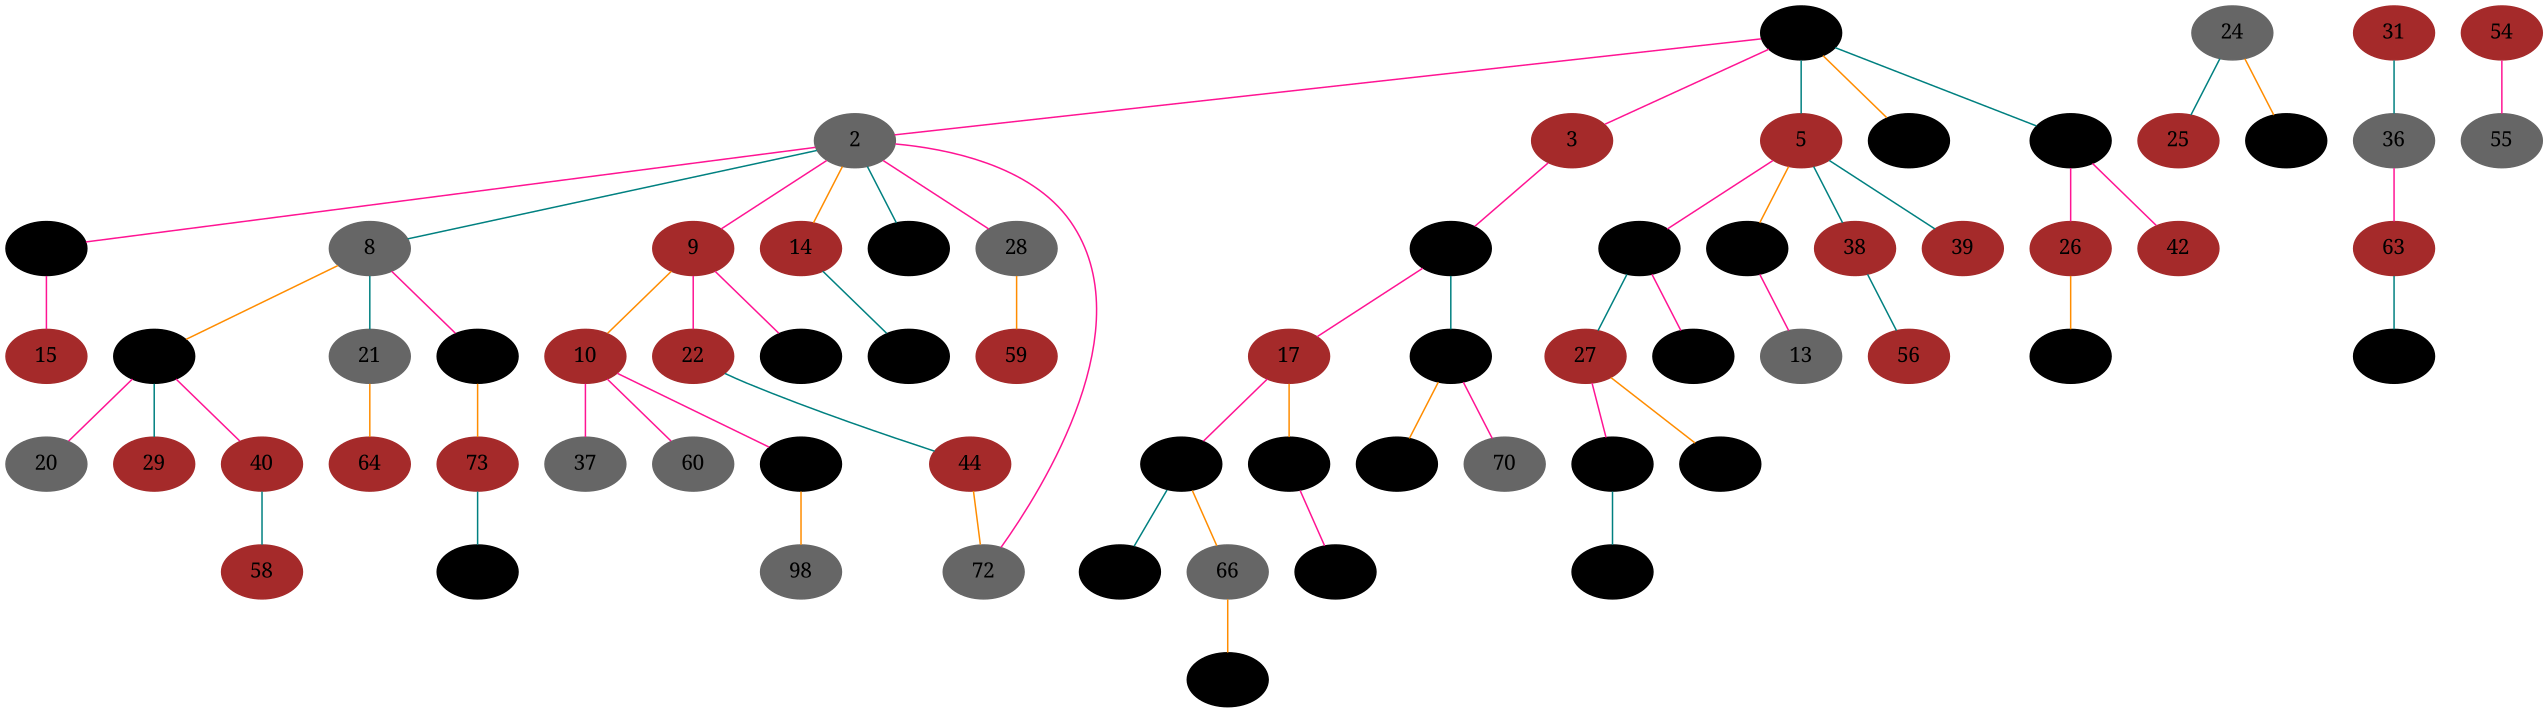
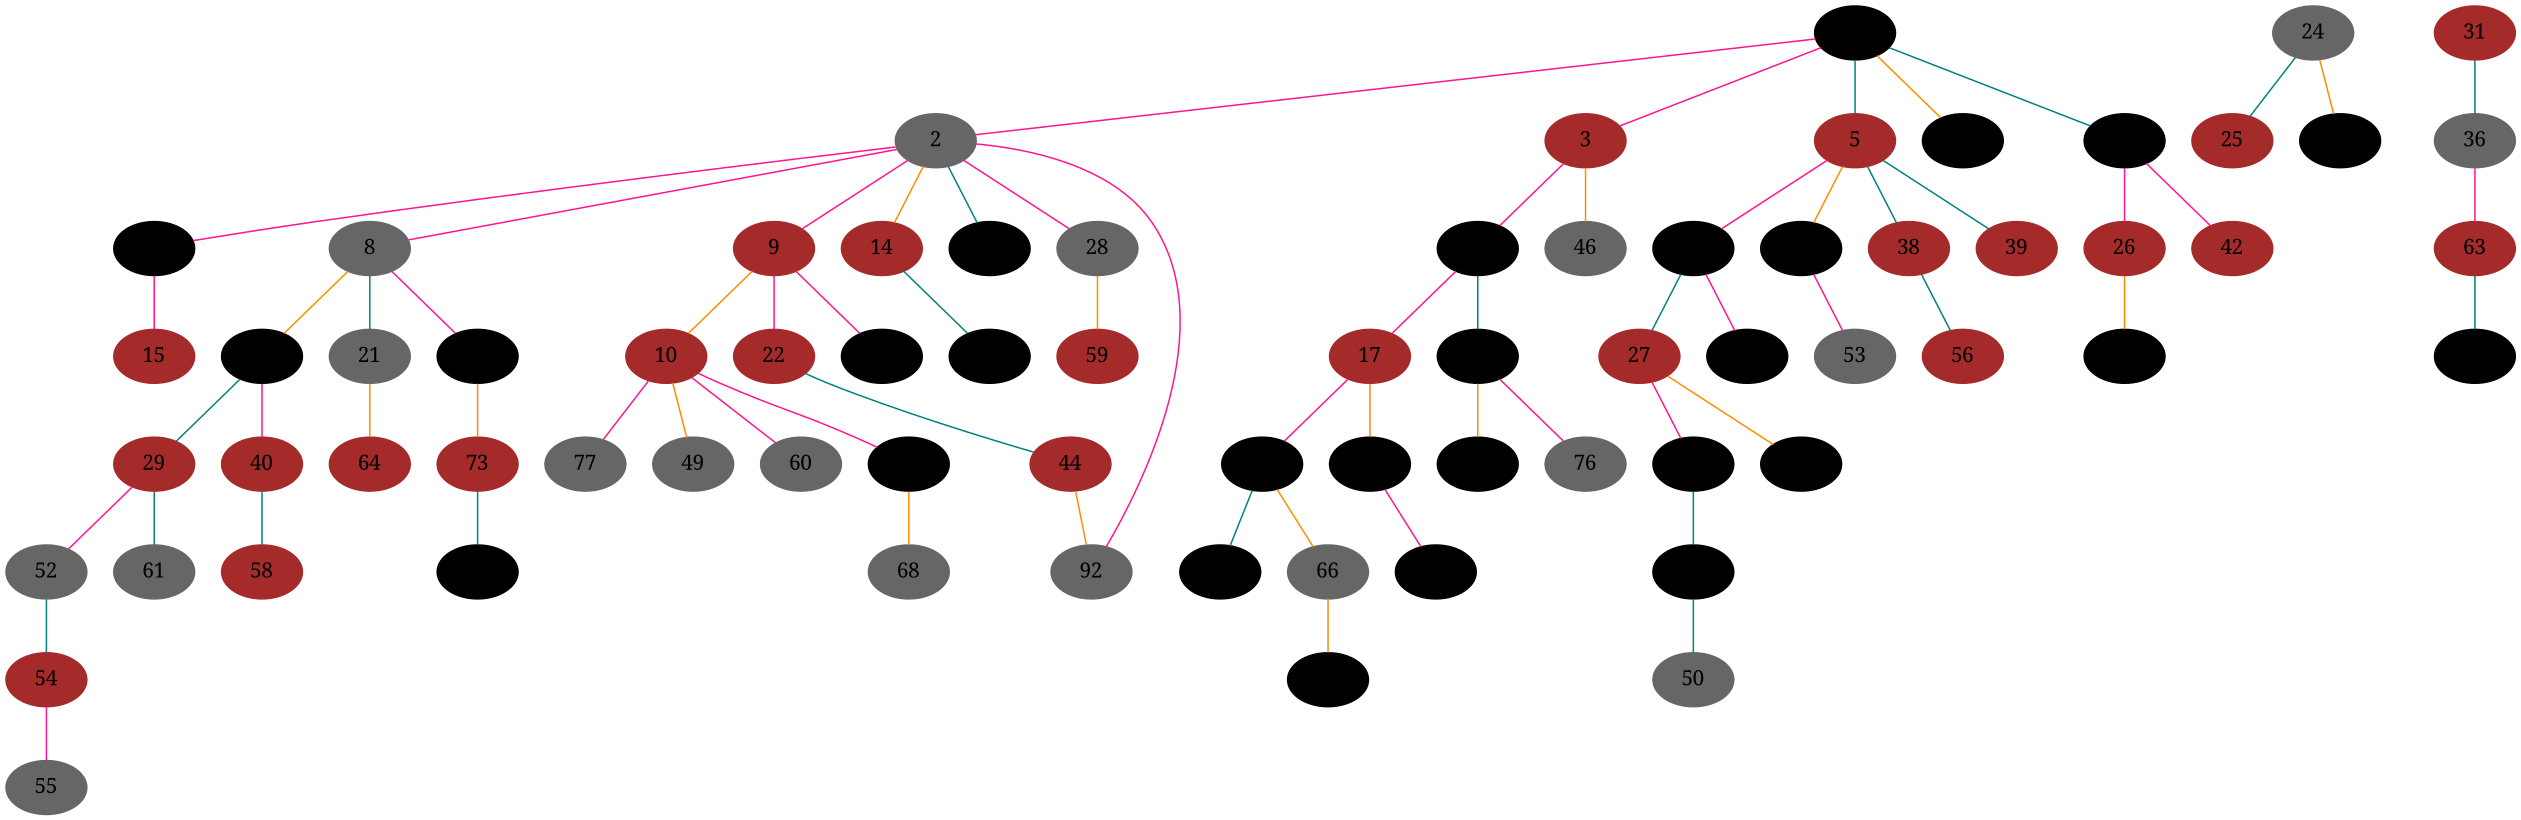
(612, 195) -> (653, 195)
none -> (1586, 249)
(1801, 356) -> (1855, 356)
(46, 464) -> none
(585, 464) -> (585, 464)
none -> (693, 464)
(1505, 464) -> (1586, 464)
none -> (46, 572)
none -> (154, 572)
(801, 572) -> (909, 572)
(984, 572) -> (1091, 572)
none -> (1693, 680)
